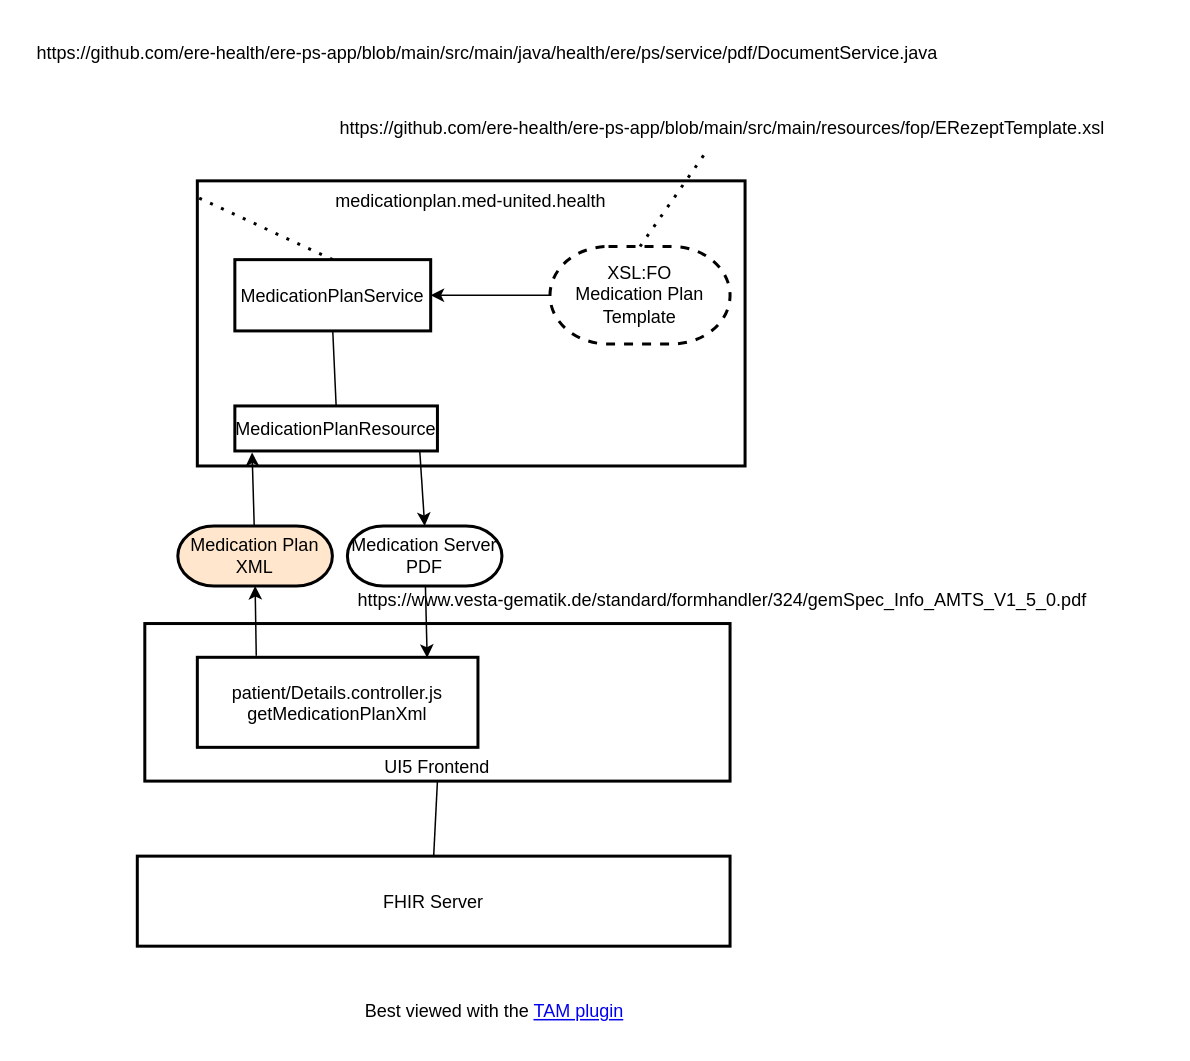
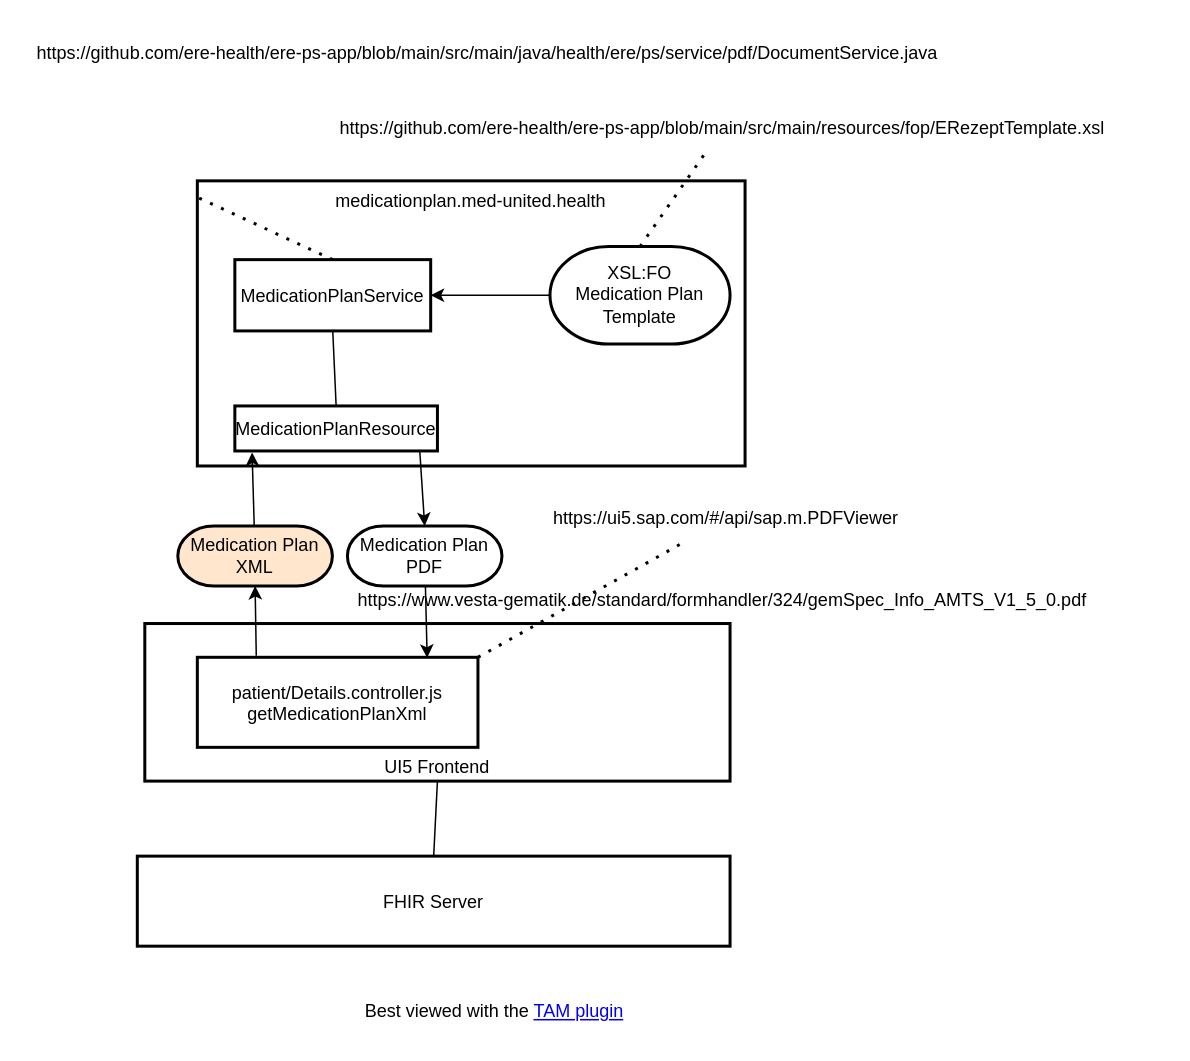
(640, 295) -> (640, 295)
none -> (726, 518)
(425, 556) -> (425, 556)
none -> (581, 599)
